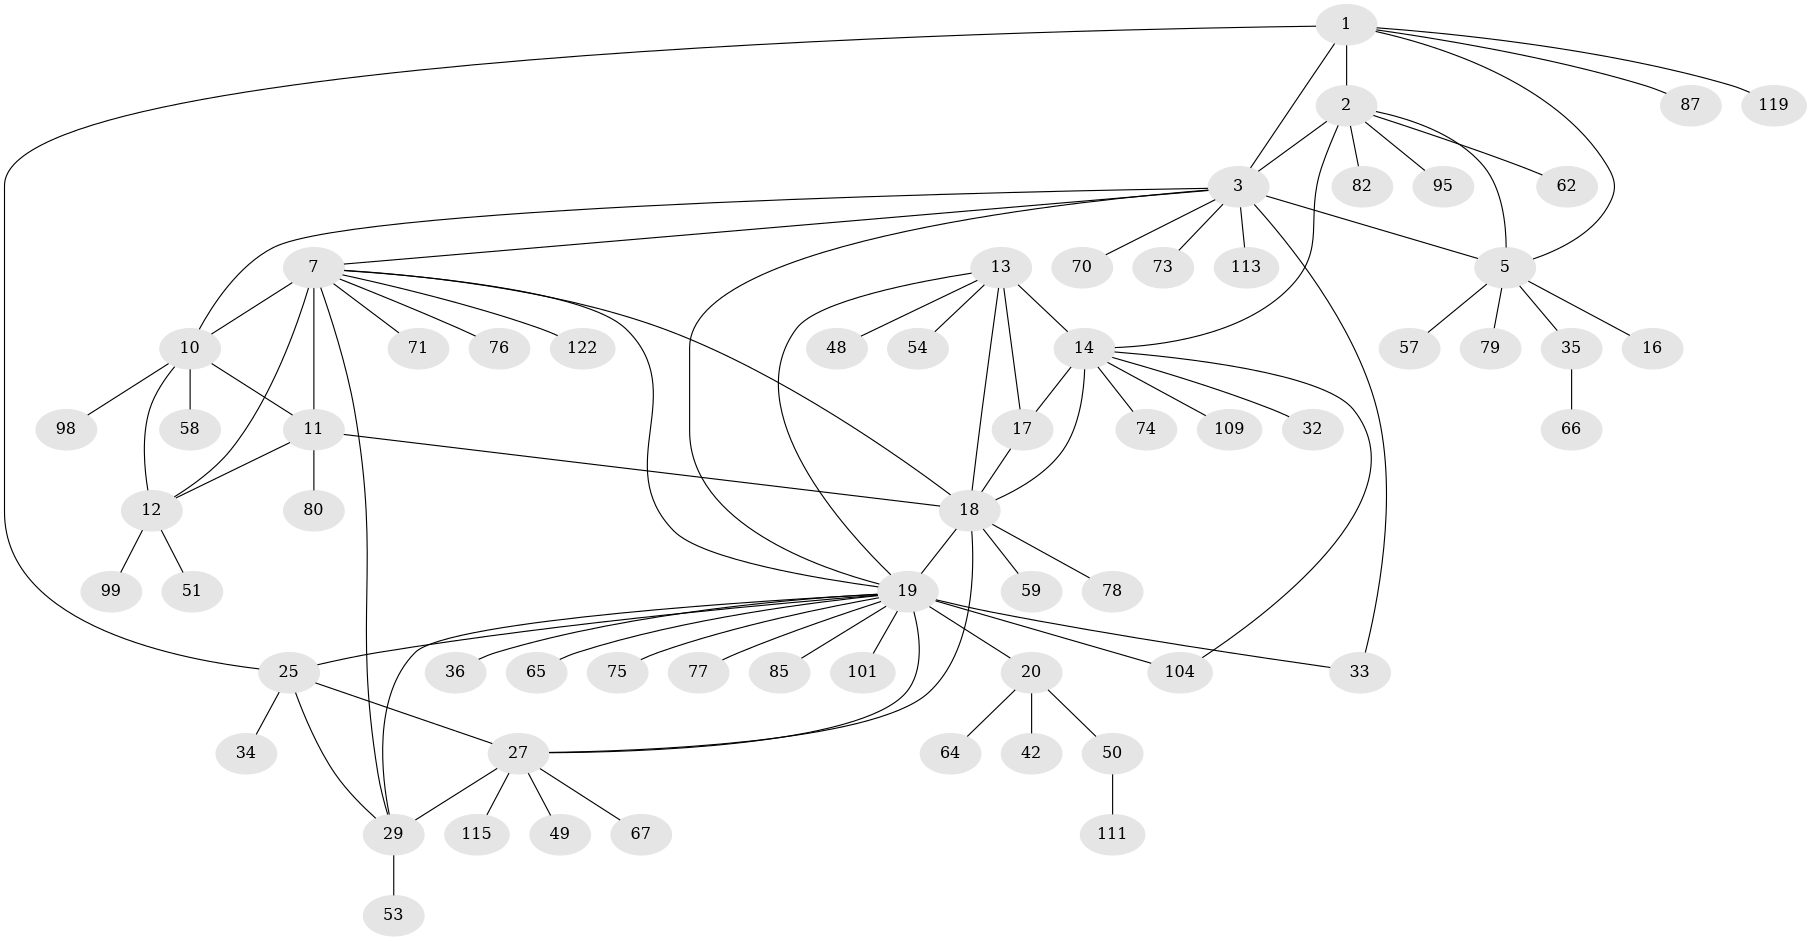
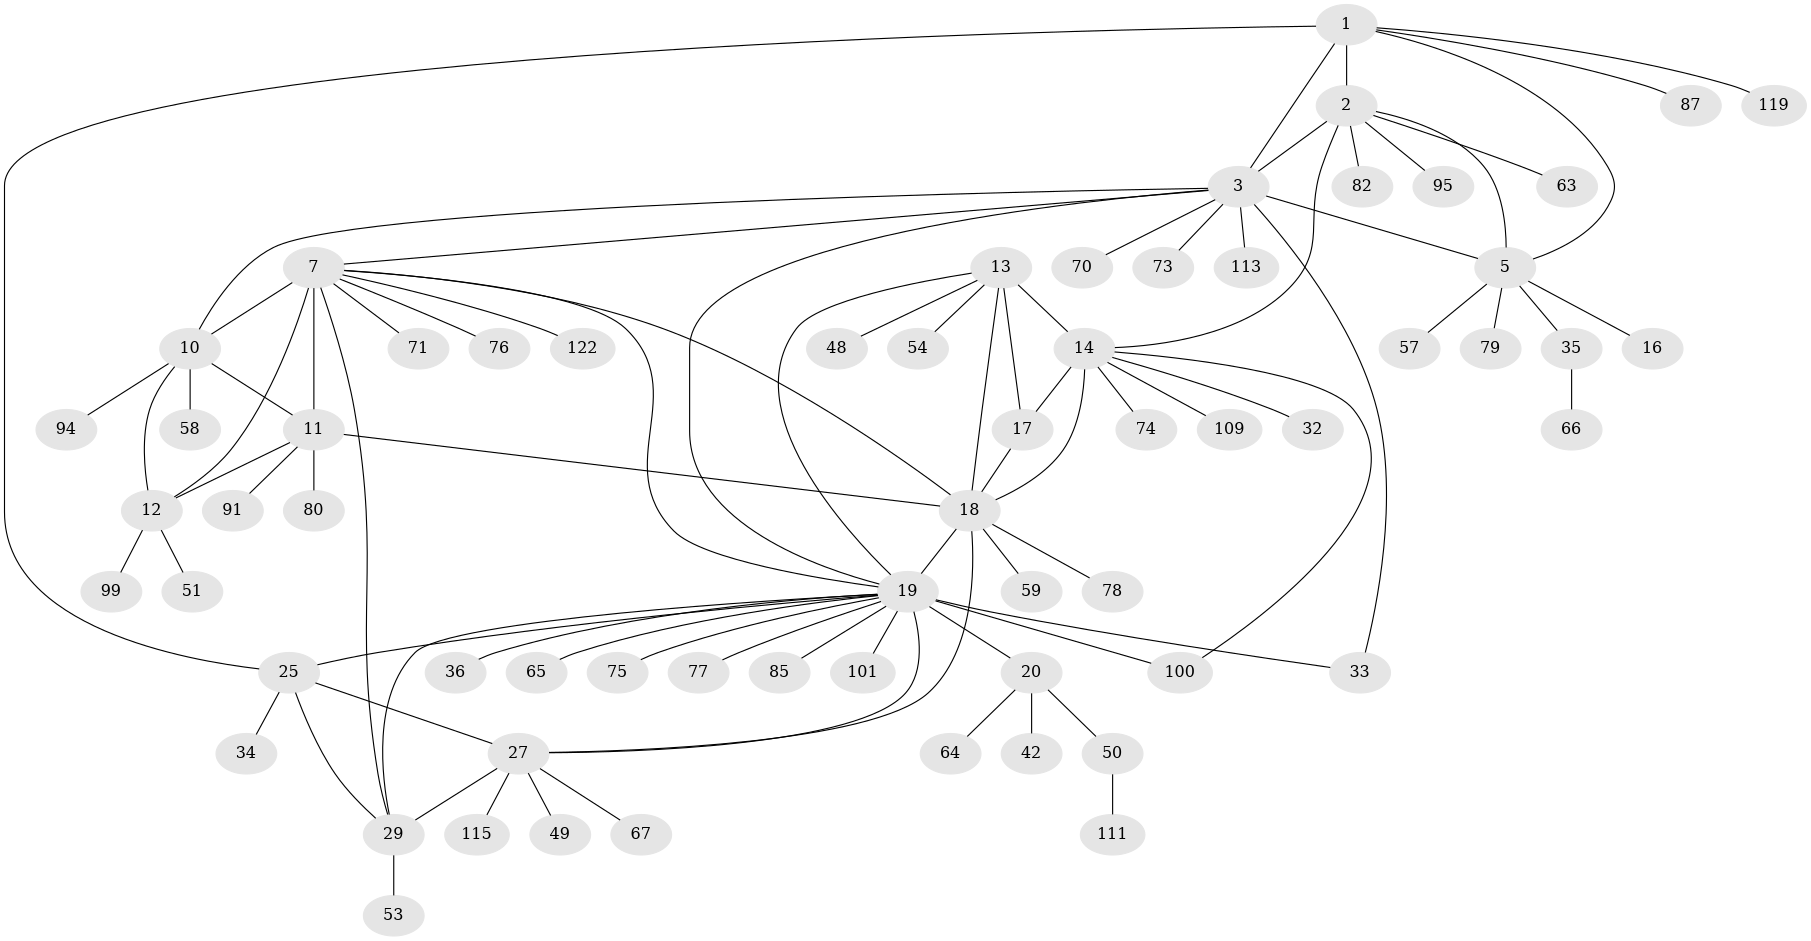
(1567, 187) -> (1567, 187)
(66, 430) -> (66, 430)
none -> (233, 511)
(1180, 673) -> (1180, 673)
